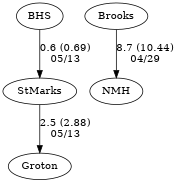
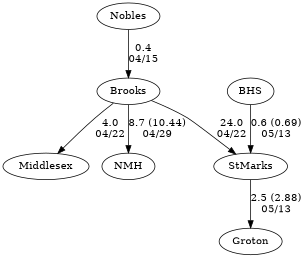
none -> (128, 16)
none -> (193, 122)
none -> (46, 166)
